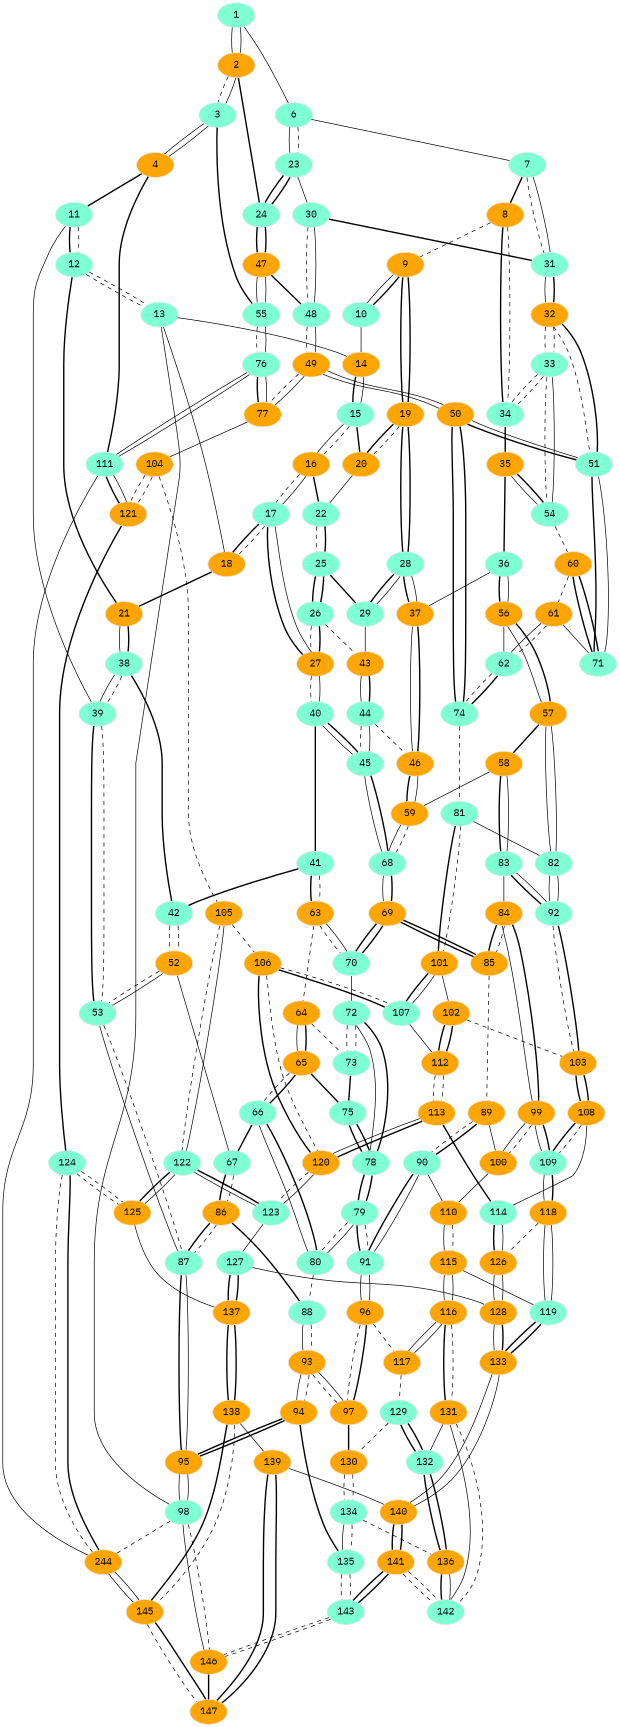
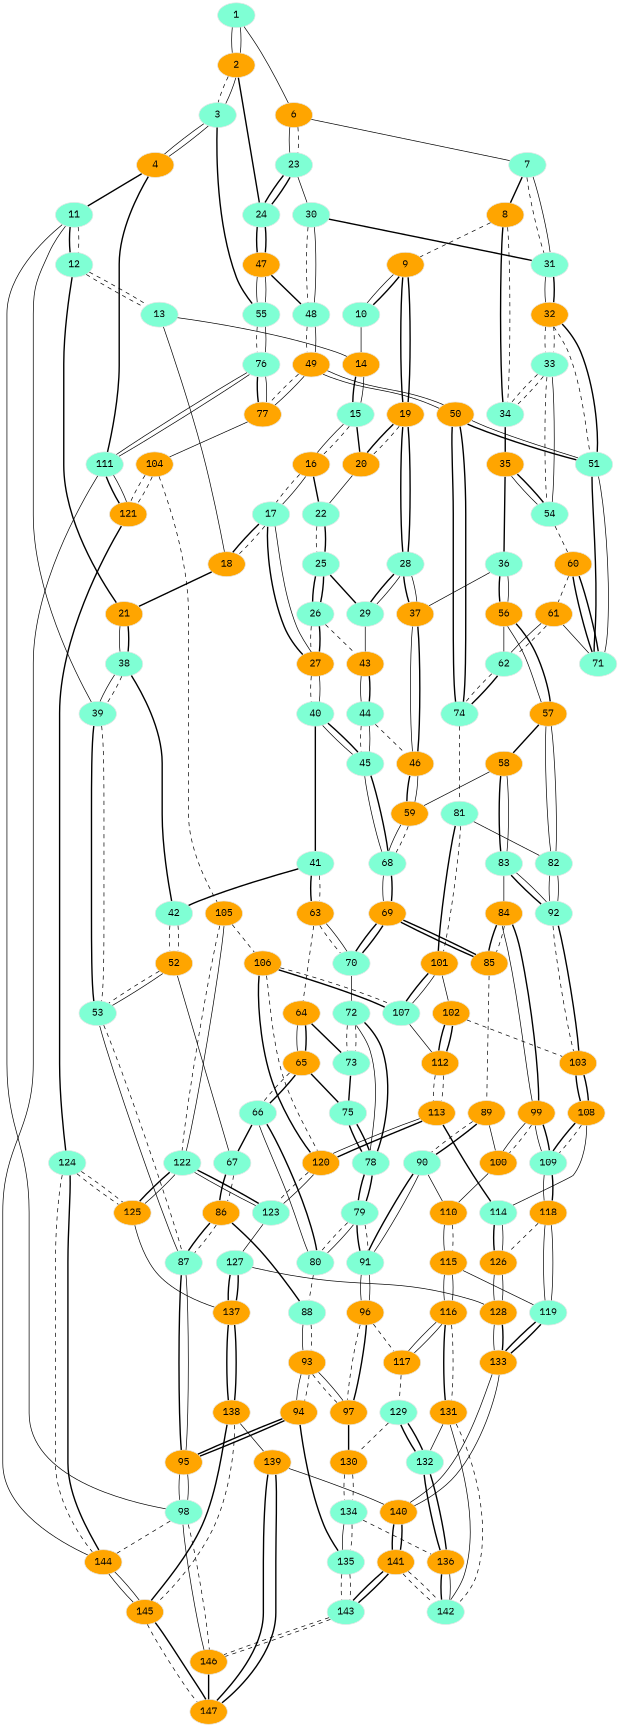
(294, 115) -> (294, 115)
(136, 932) -> (7, 900)
(326, 1038) -> (326, 1038)
(103, 1562) -> (103, 1562)
